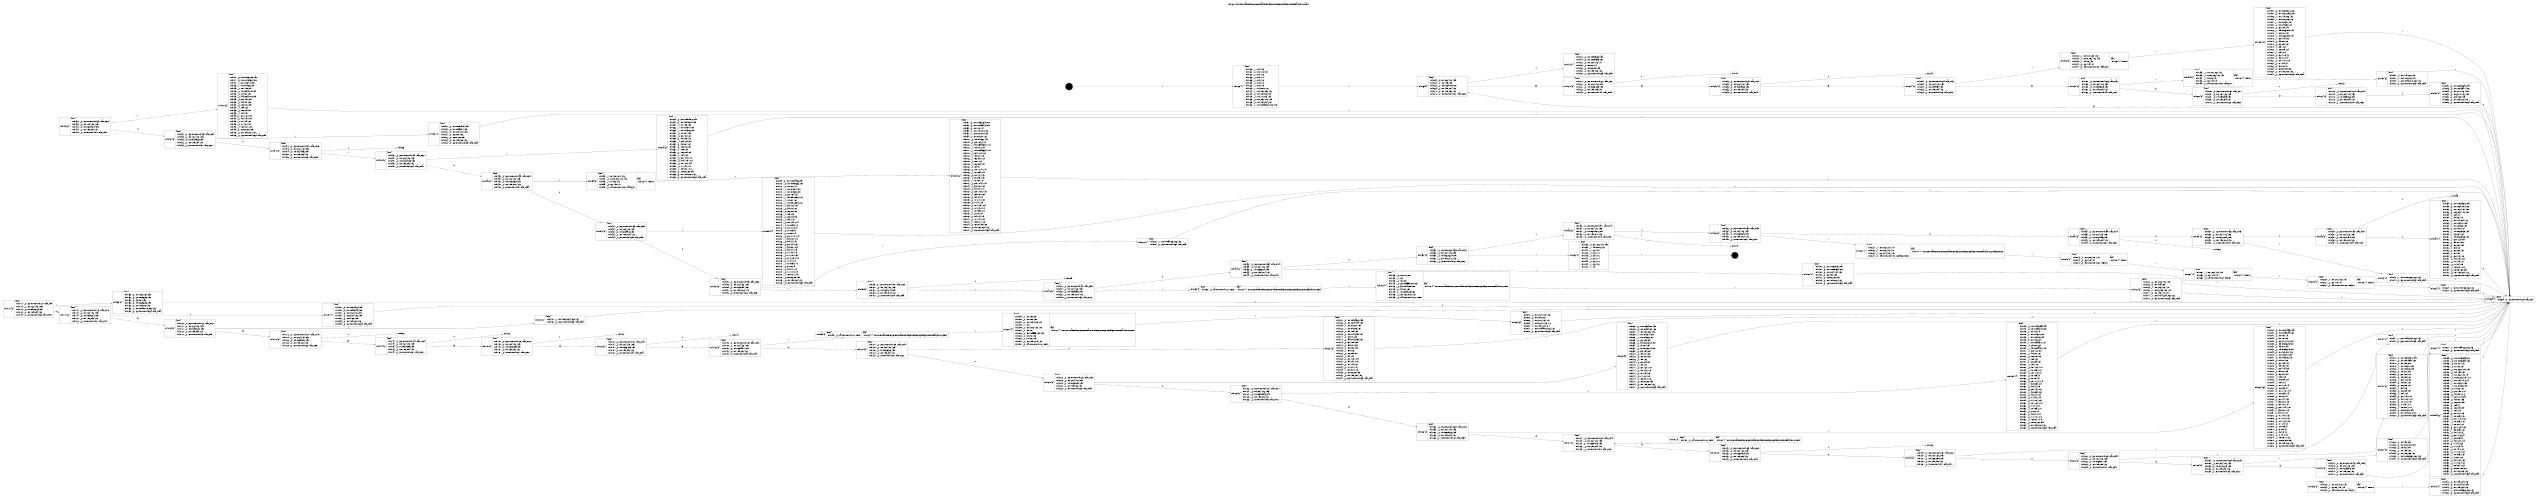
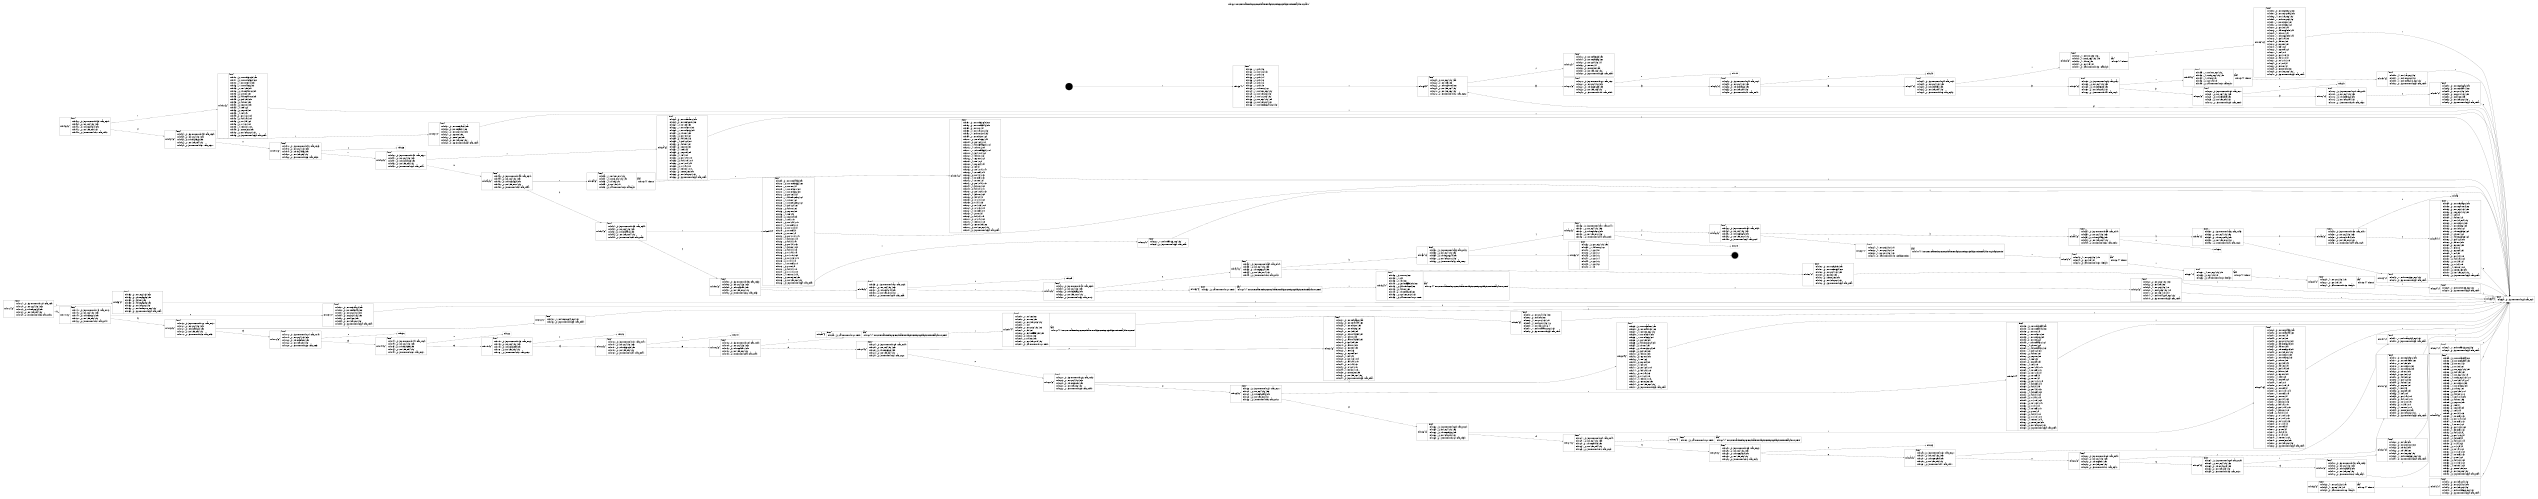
(1940, 318) -> none
(1649, 444) -> (1641, 441)
